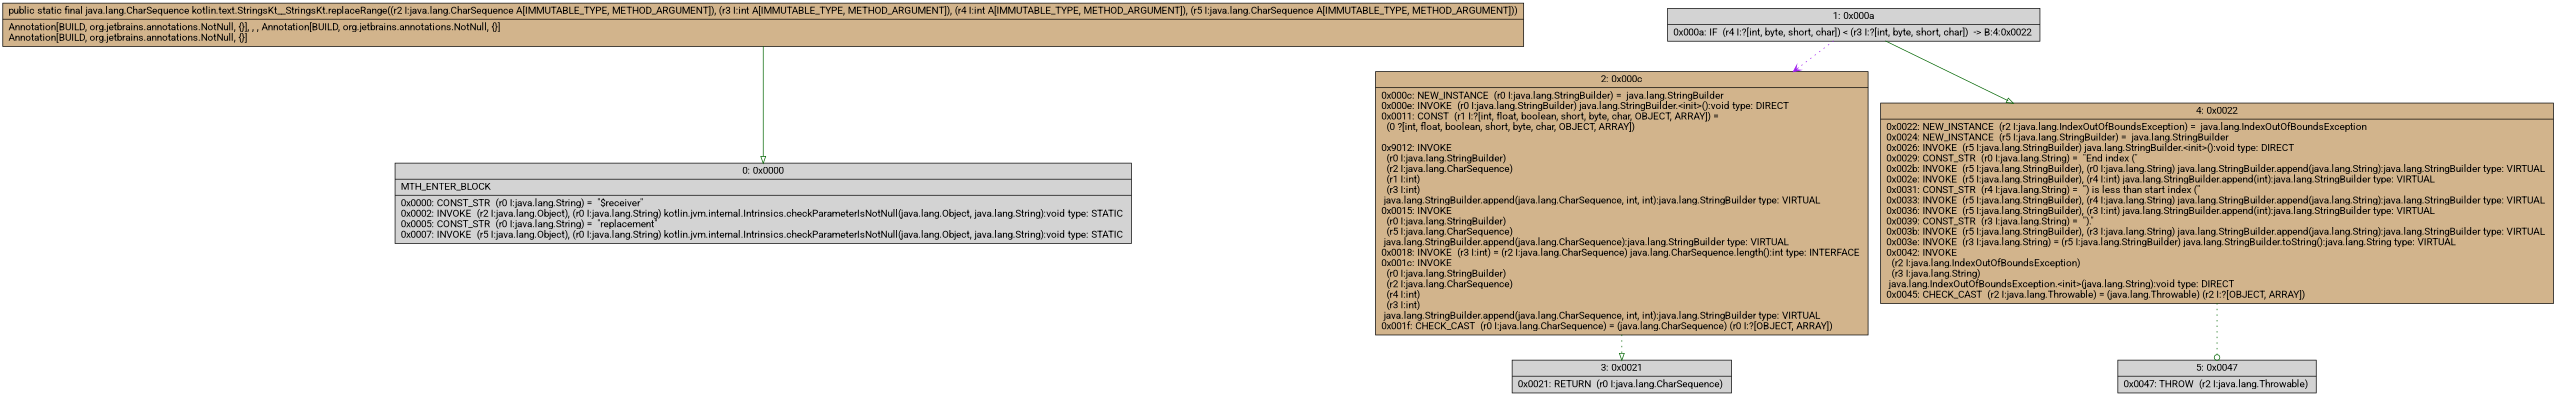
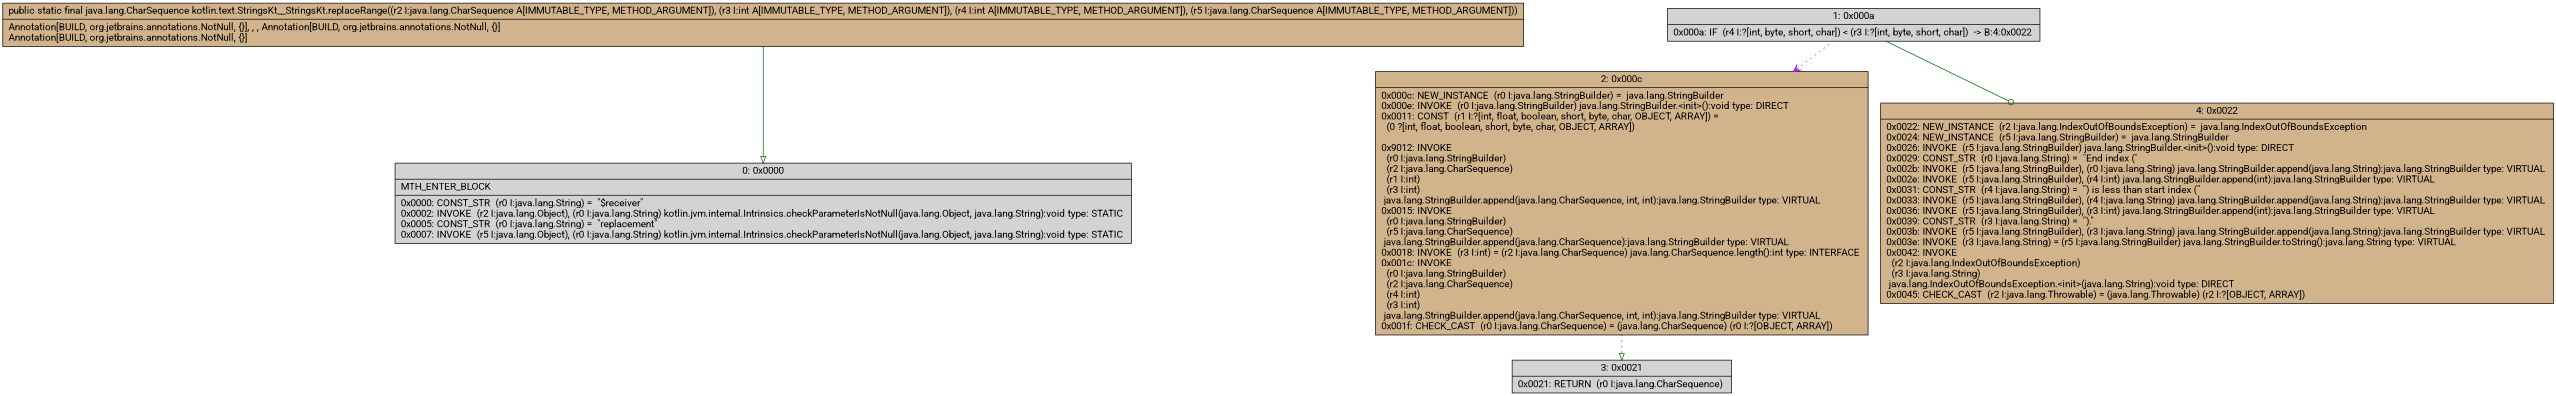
(1947, 71) -> (1947, 71)
(2217, 377) -> none
